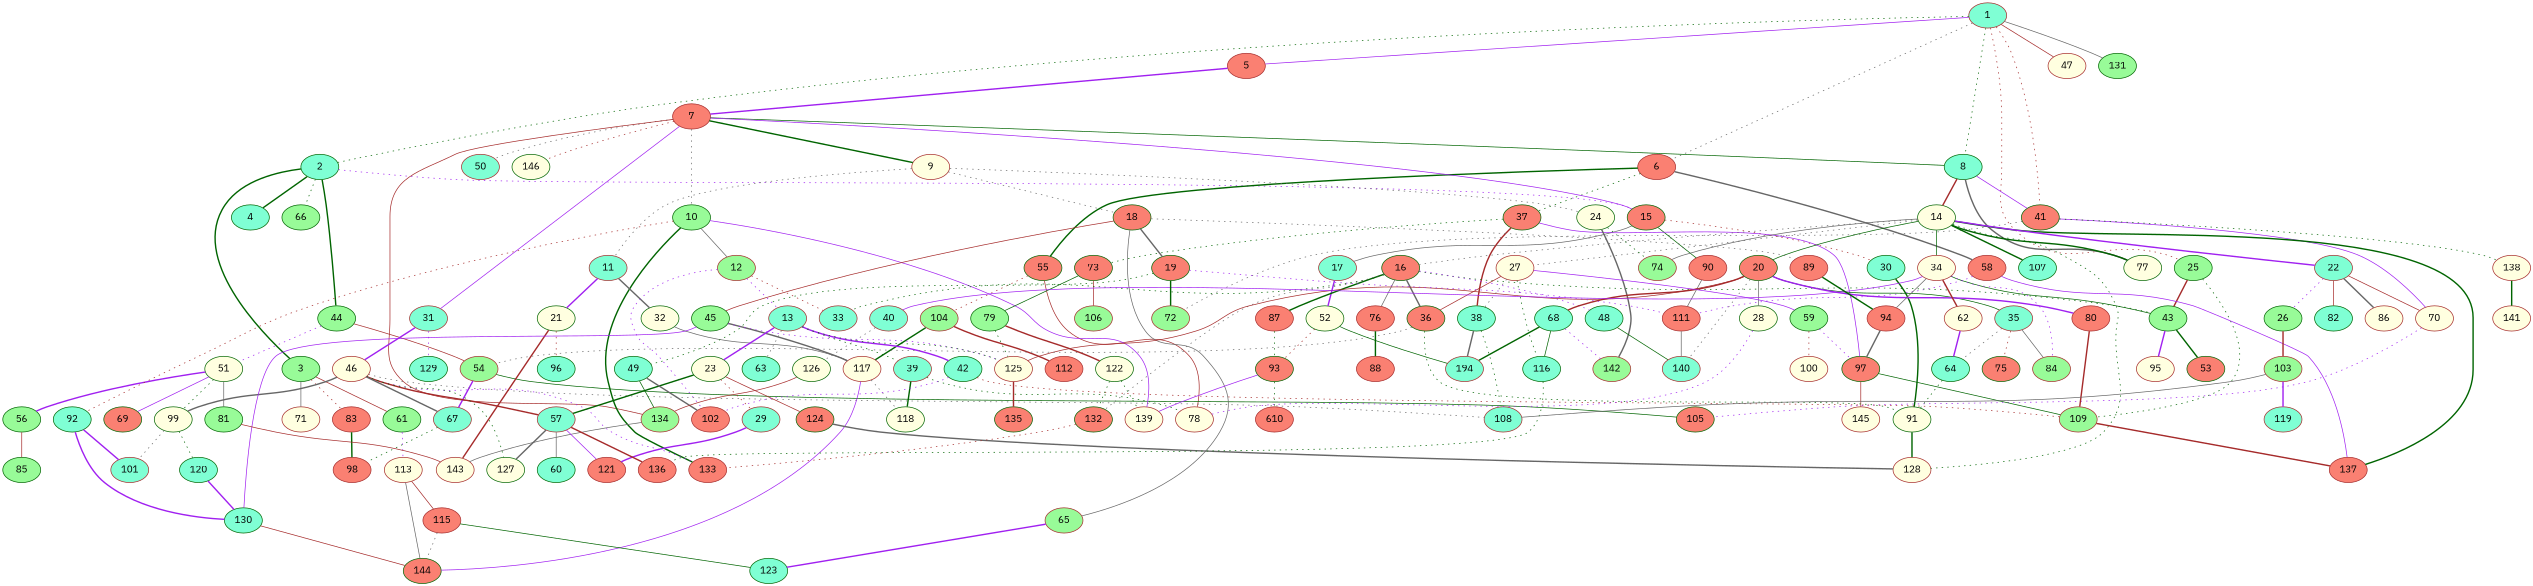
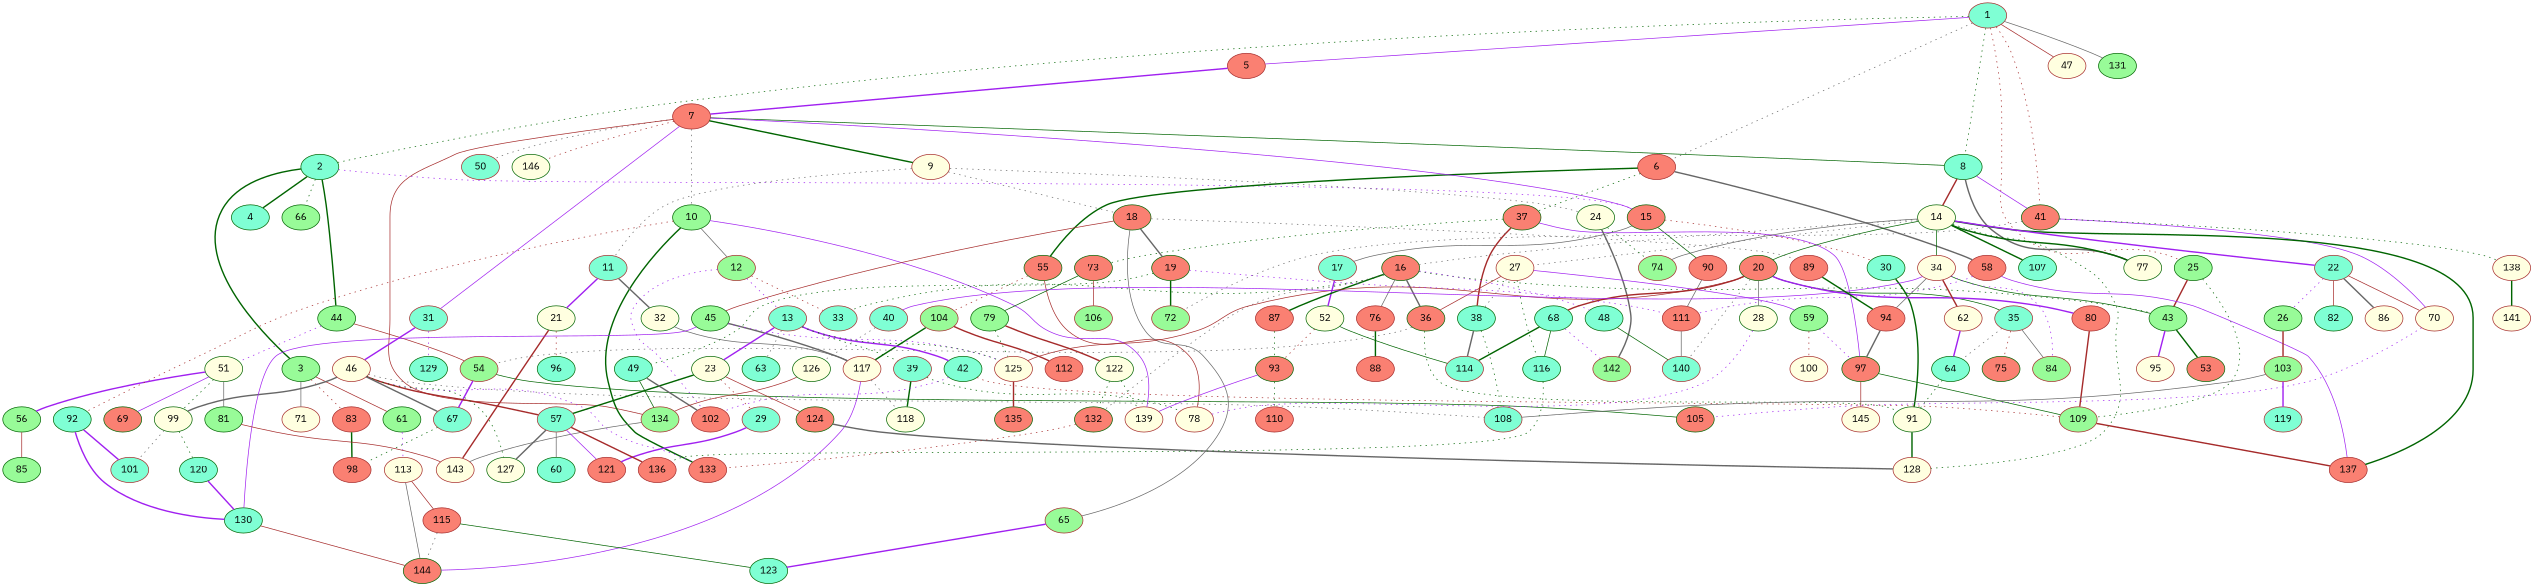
(1464, 369) -> (1464, 369)
(1274, 419) -> (1274, 419)
